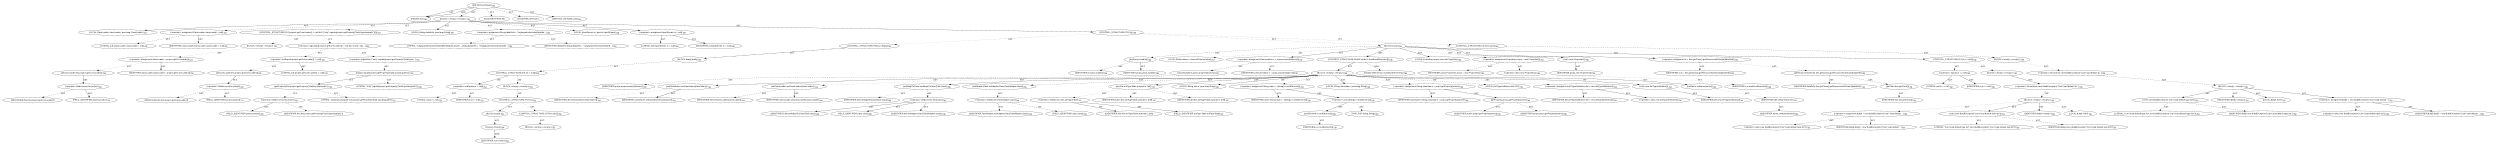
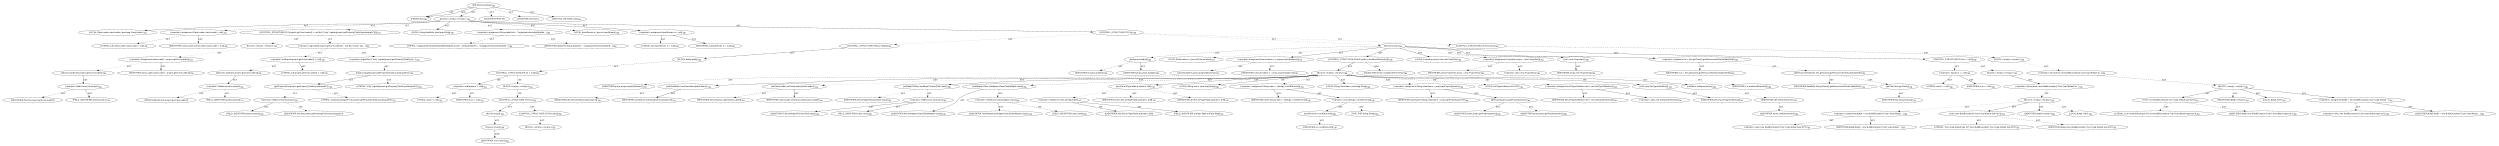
(924, 106) -> (958, 99)
